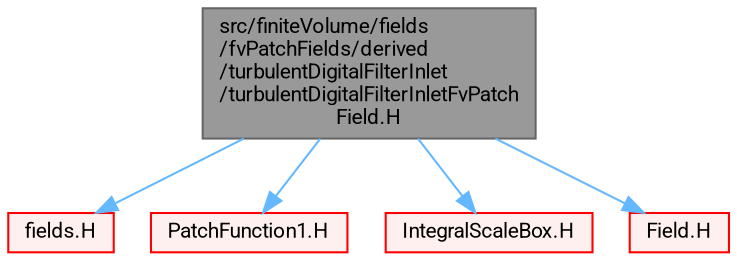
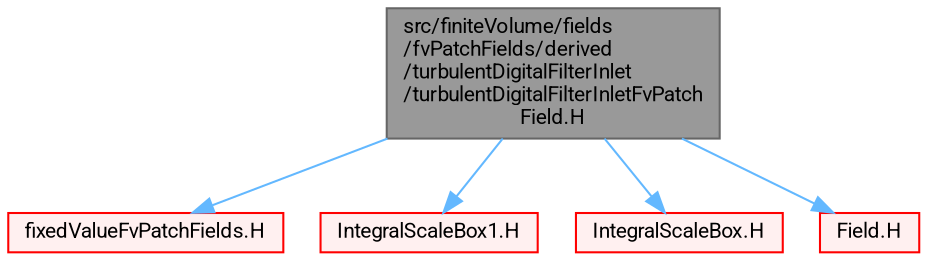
(61, 233) -> (146, 233)
(249, 233) -> (429, 233)
